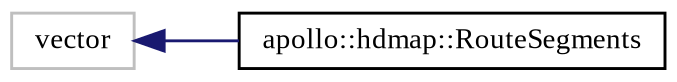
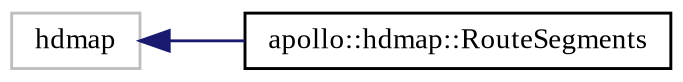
(73, 41) -> (76, 41)
